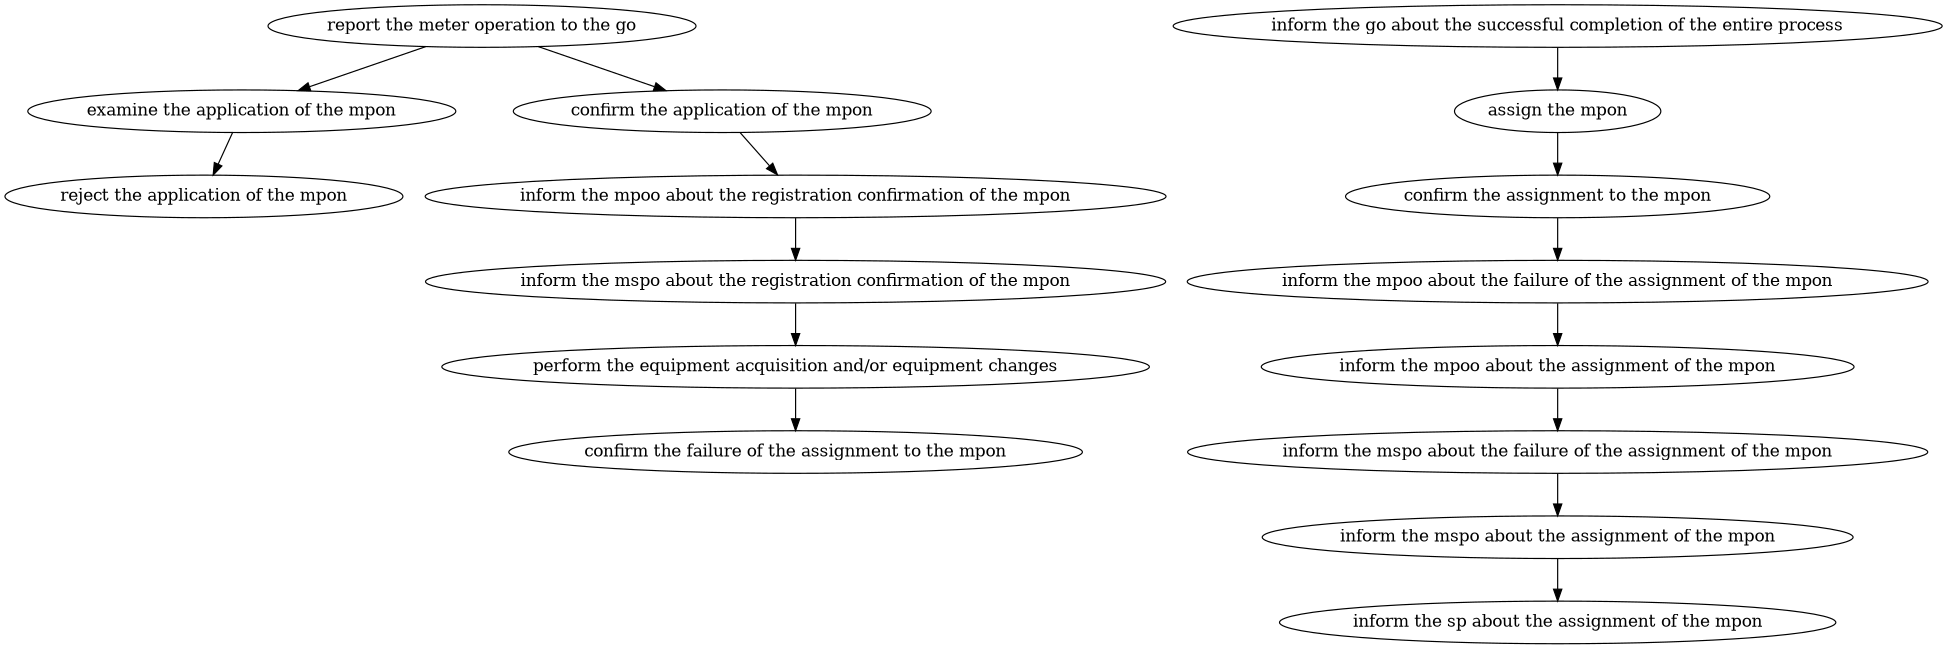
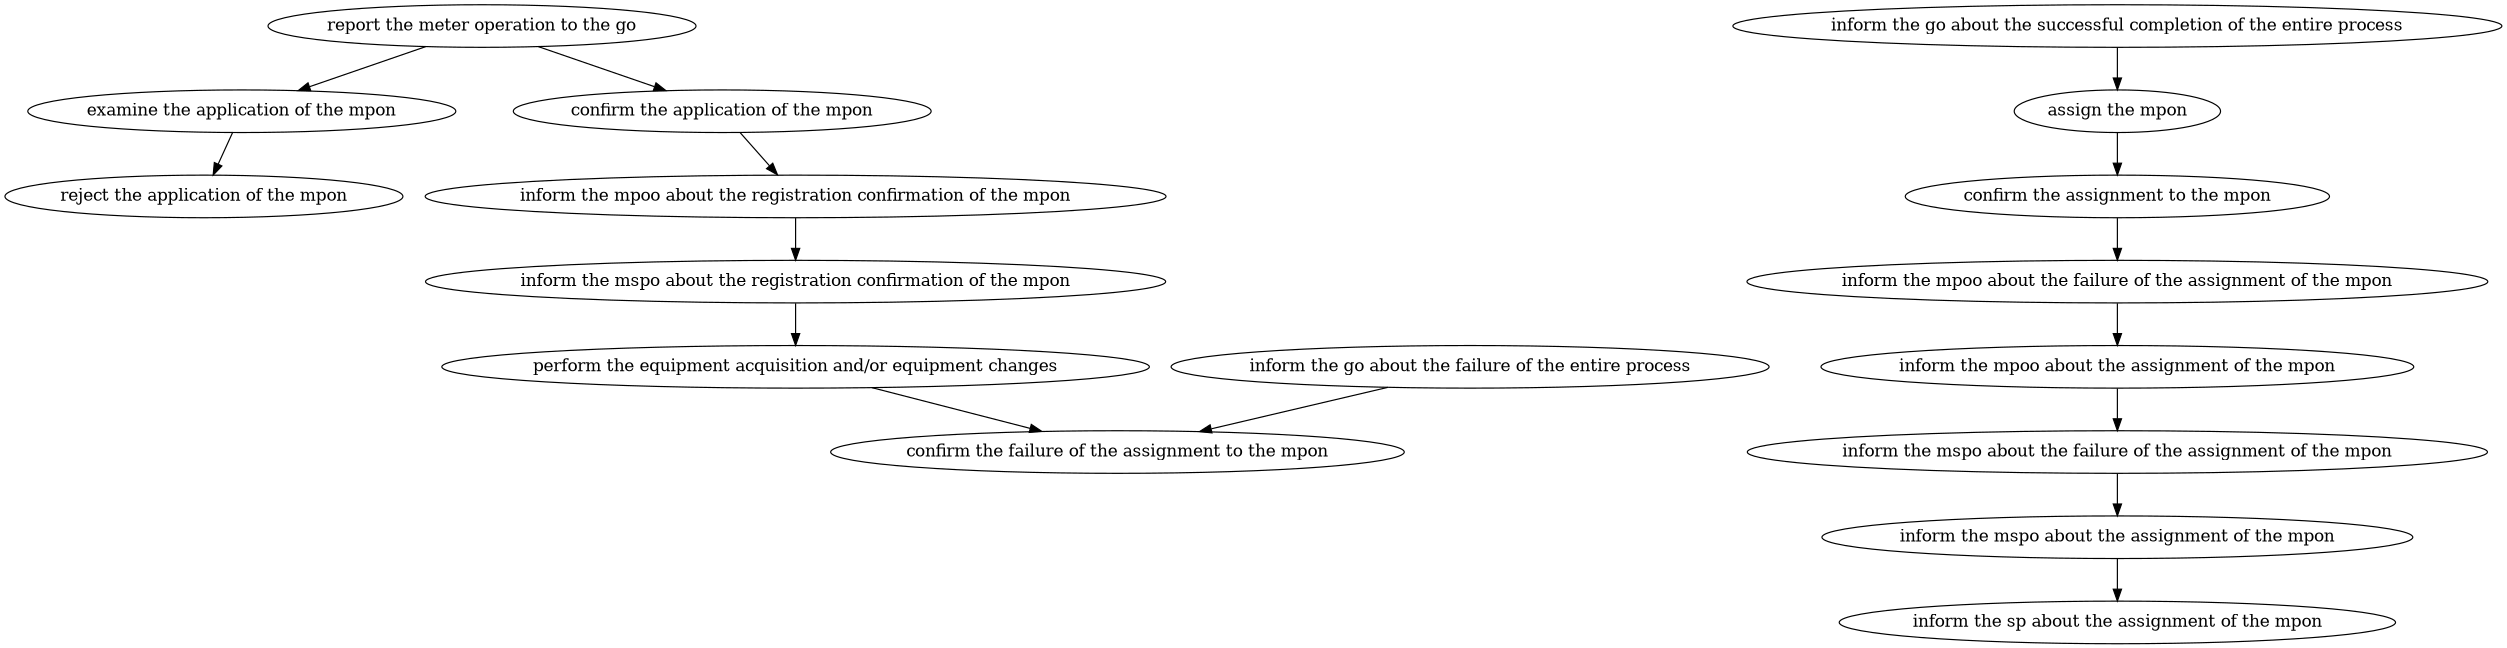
none -> (1470, 367)
